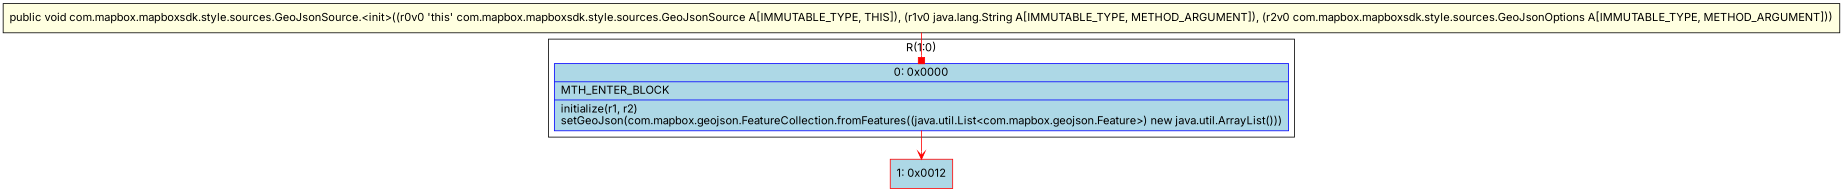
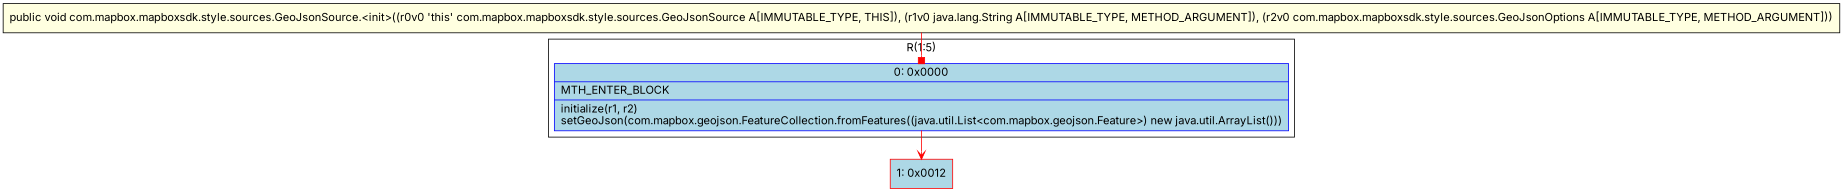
(921, 48) -> (921, 48)
